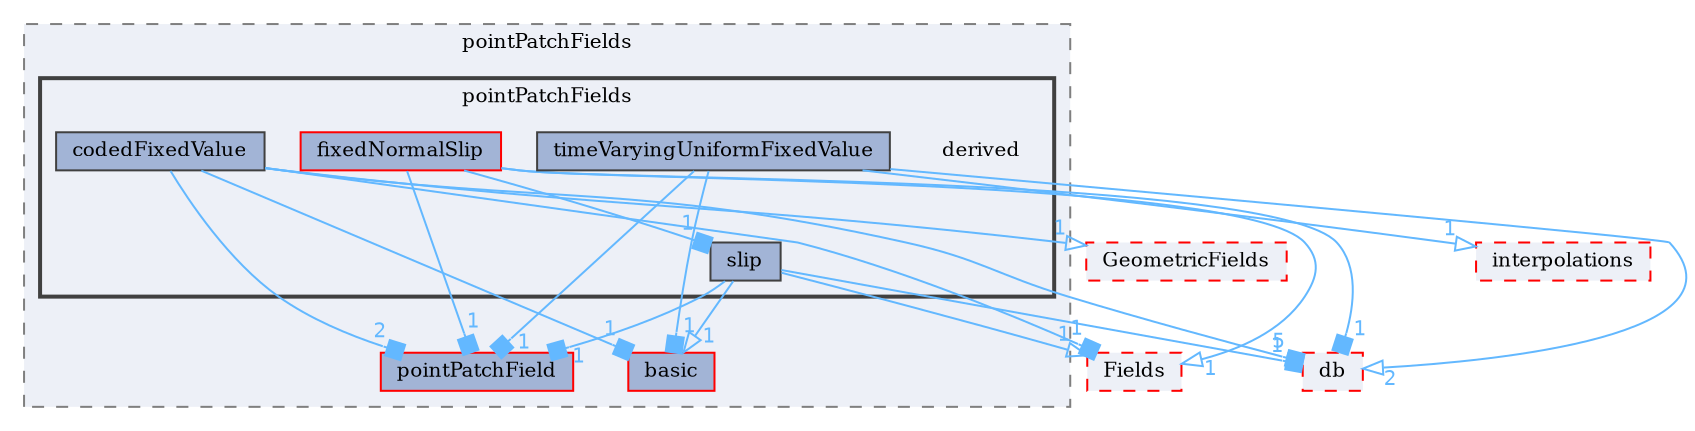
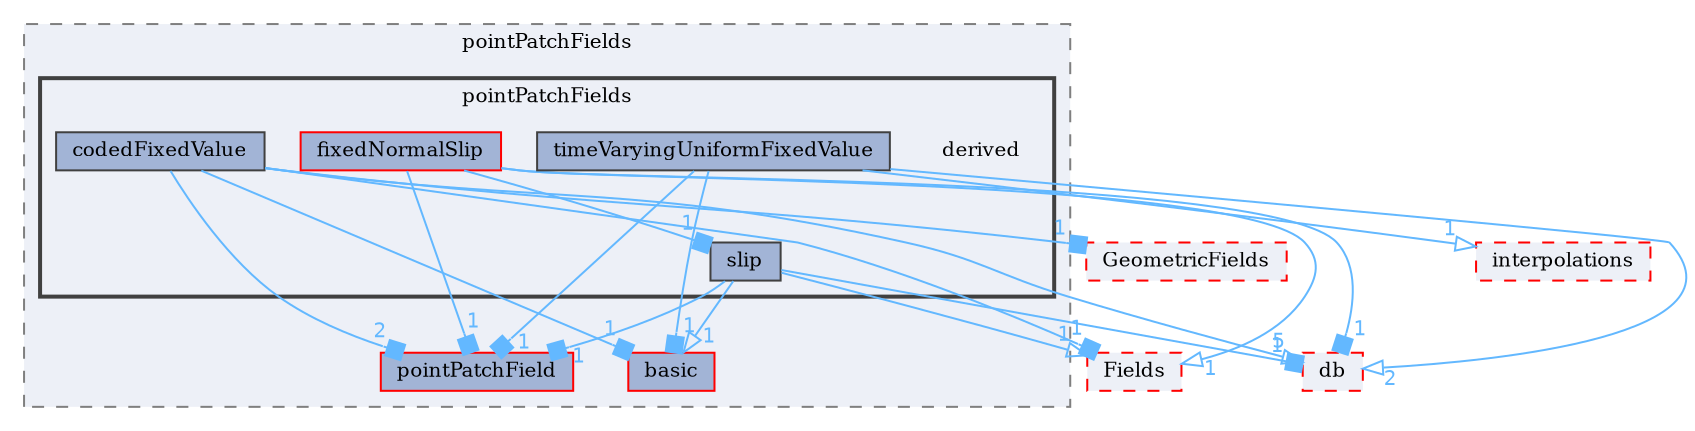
(665, 206) -> (665, 206)
(884, 238) -> (884, 238)
